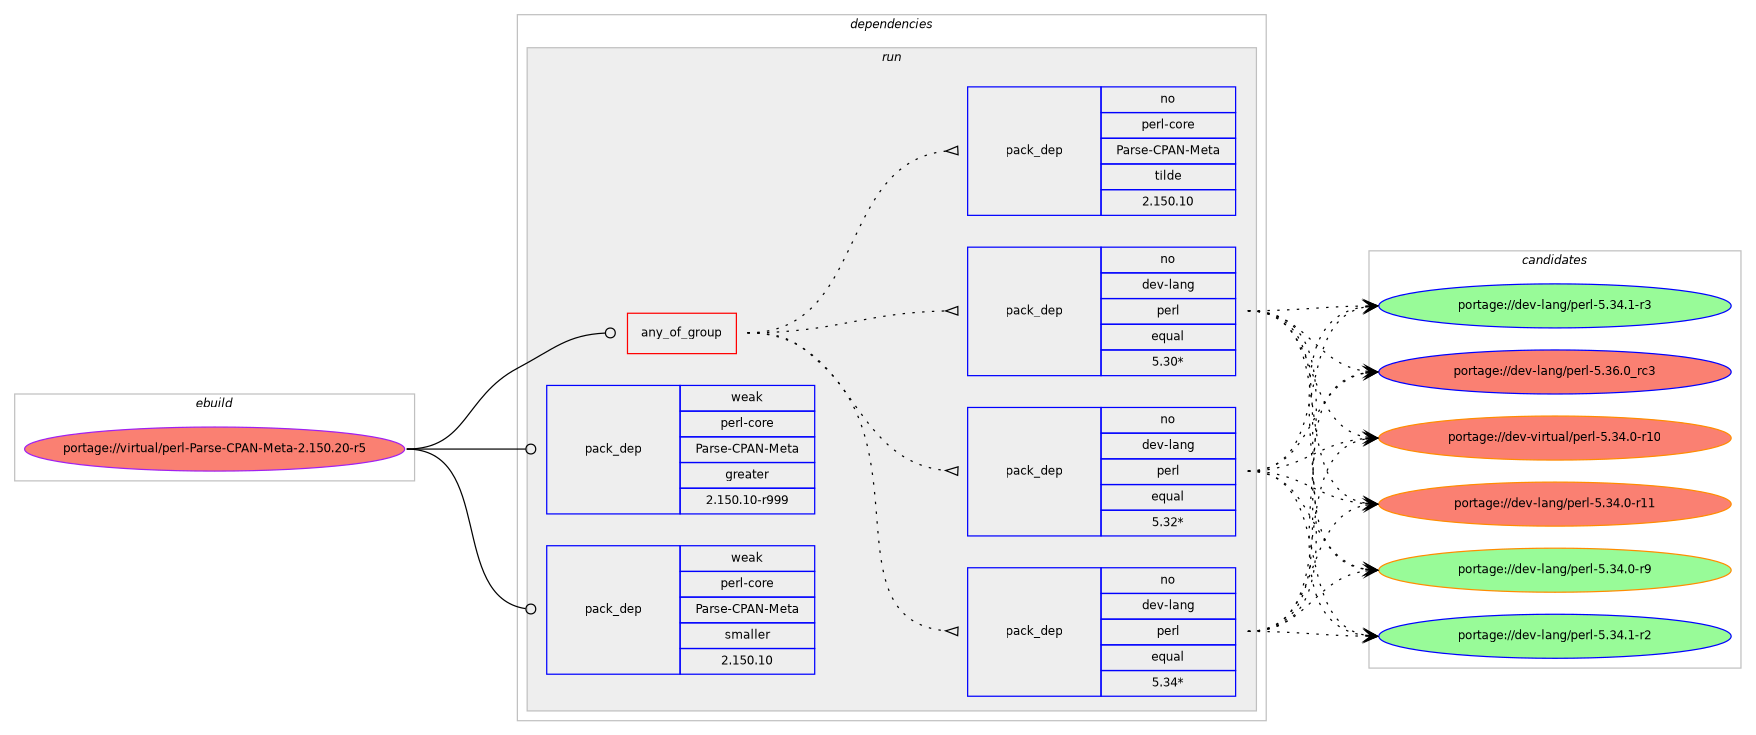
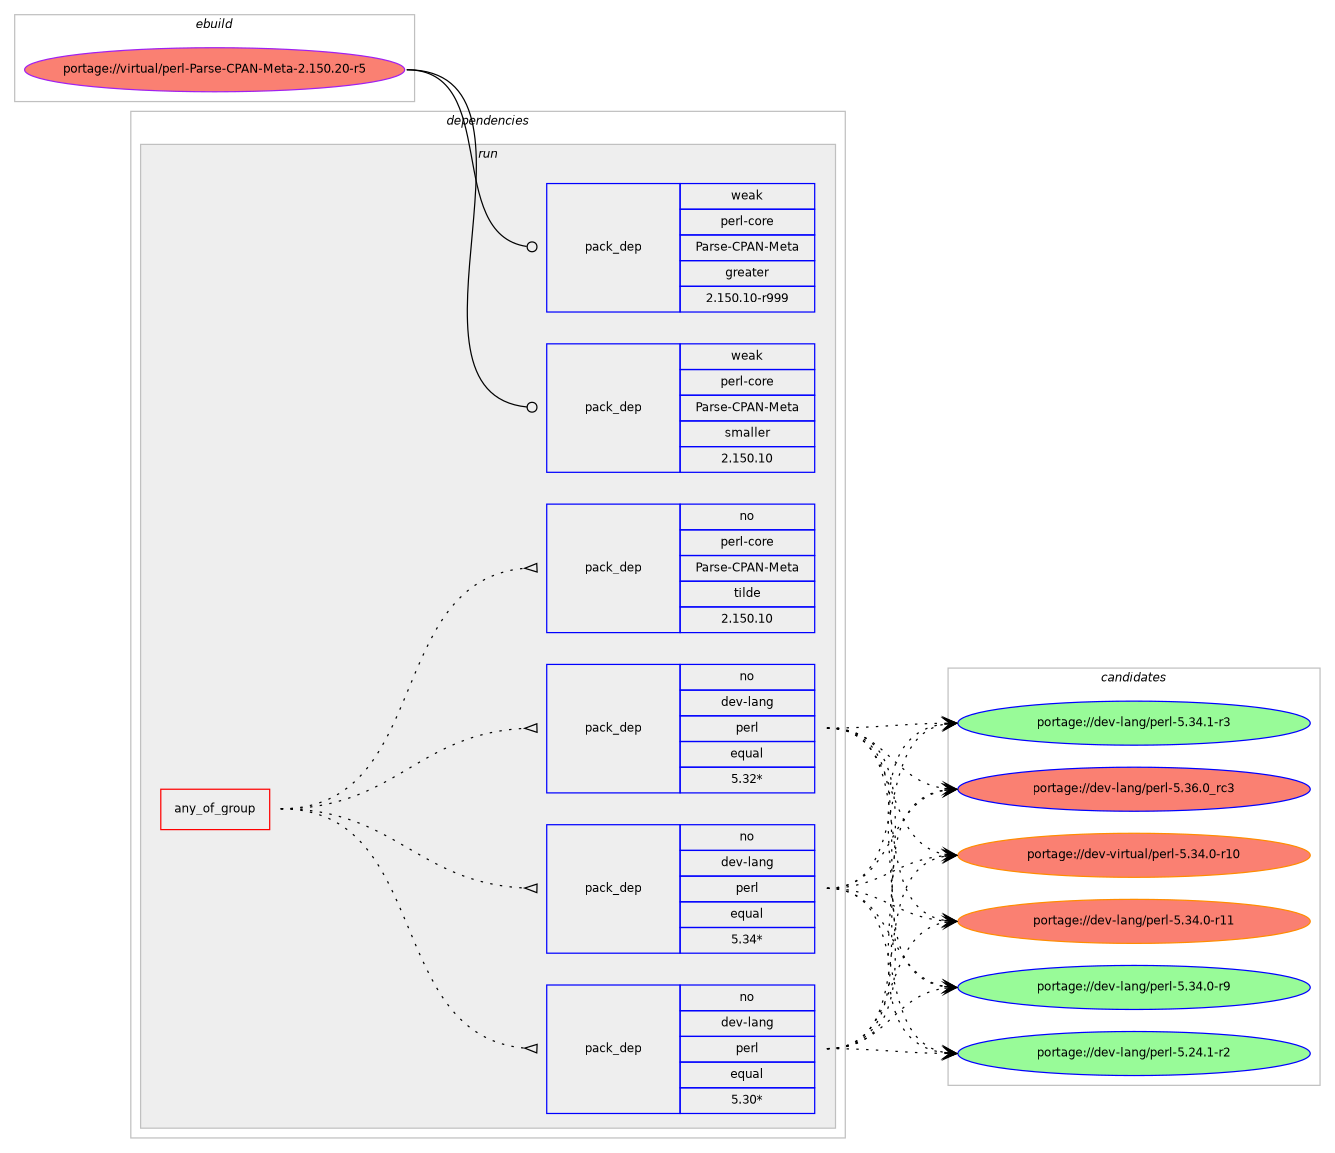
(498, 381) -> none
(1555, 570) -> (1134, 987)
(1555, 636) -> (1134, 1054)
